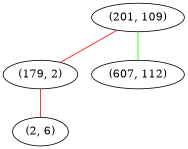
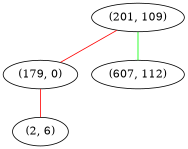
(40, 75) -> (40, 75)
